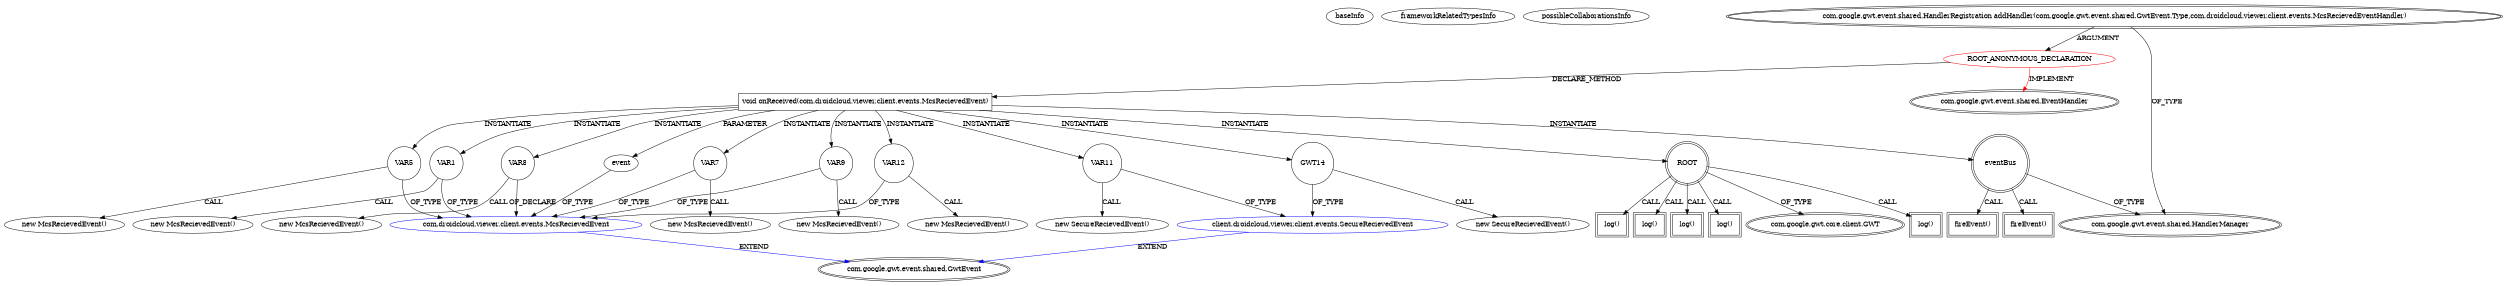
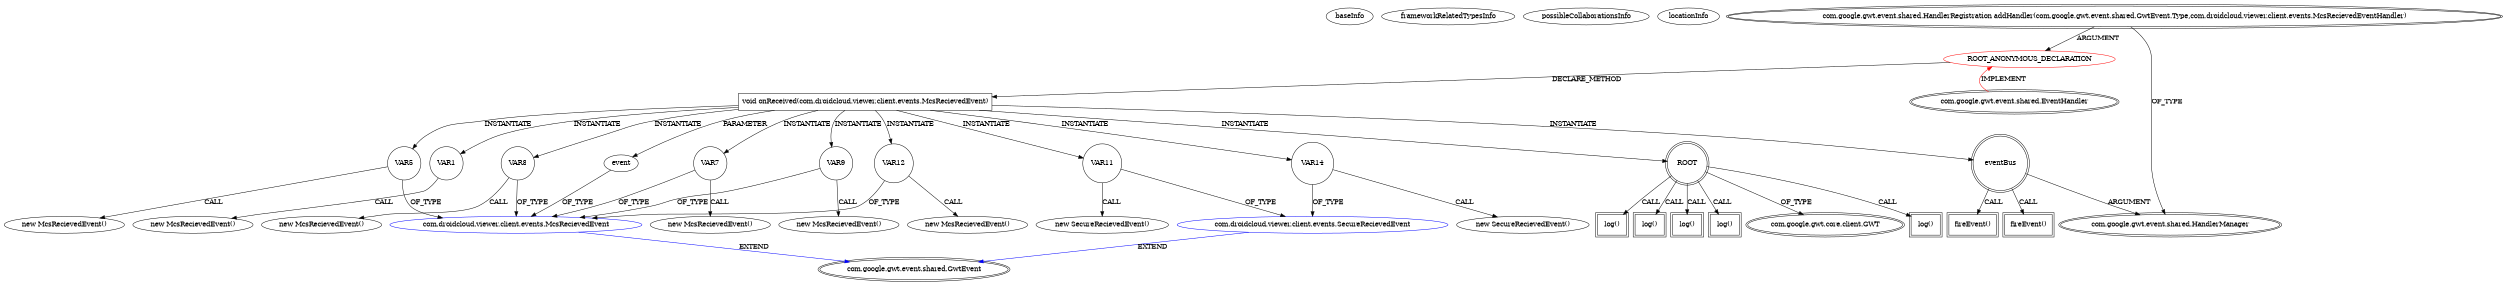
none -> (1689, 16)
(2029, 78) -> (1979, 81)
(1313, 163) -> (1313, 163)
(533, 203) -> (533, 203)
(2129, 203) -> (2129, 203)
(446, 204) -> none
(1313, 225) -> (1313, 225)
